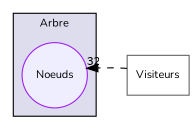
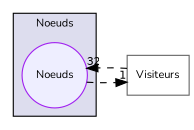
(55, 24) -> (55, 24)
none -> (103, 83)
